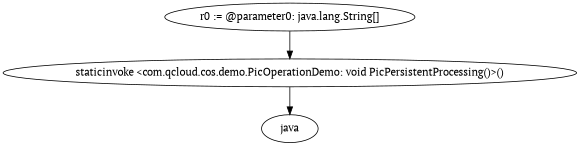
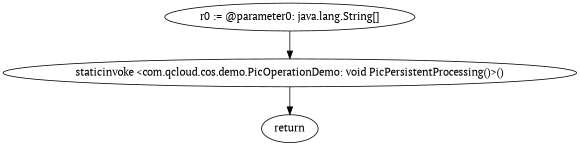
(290, 129) -> (290, 129)
